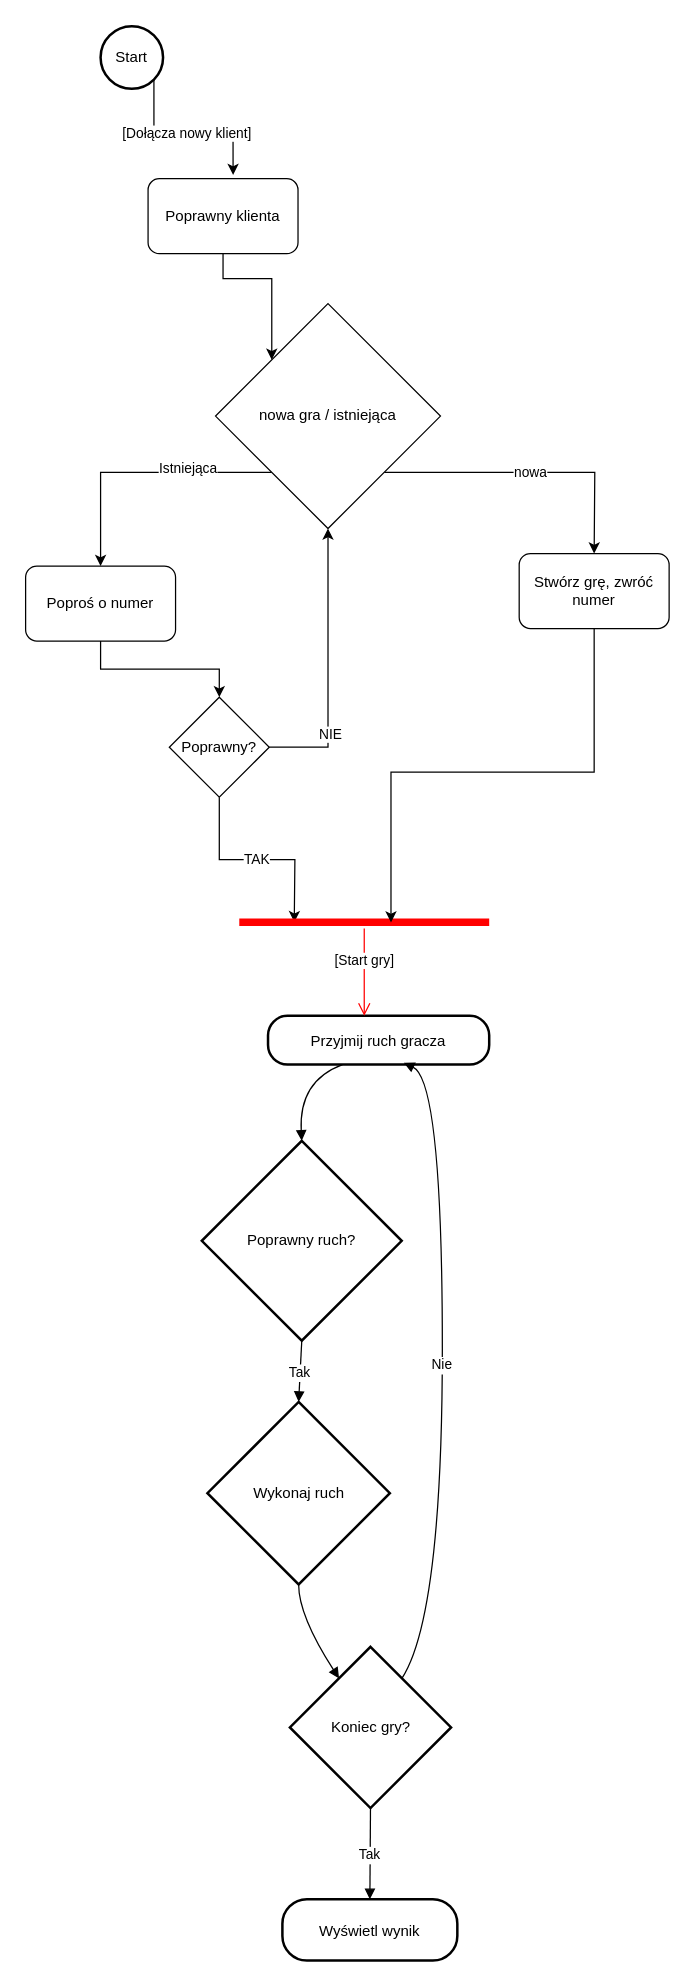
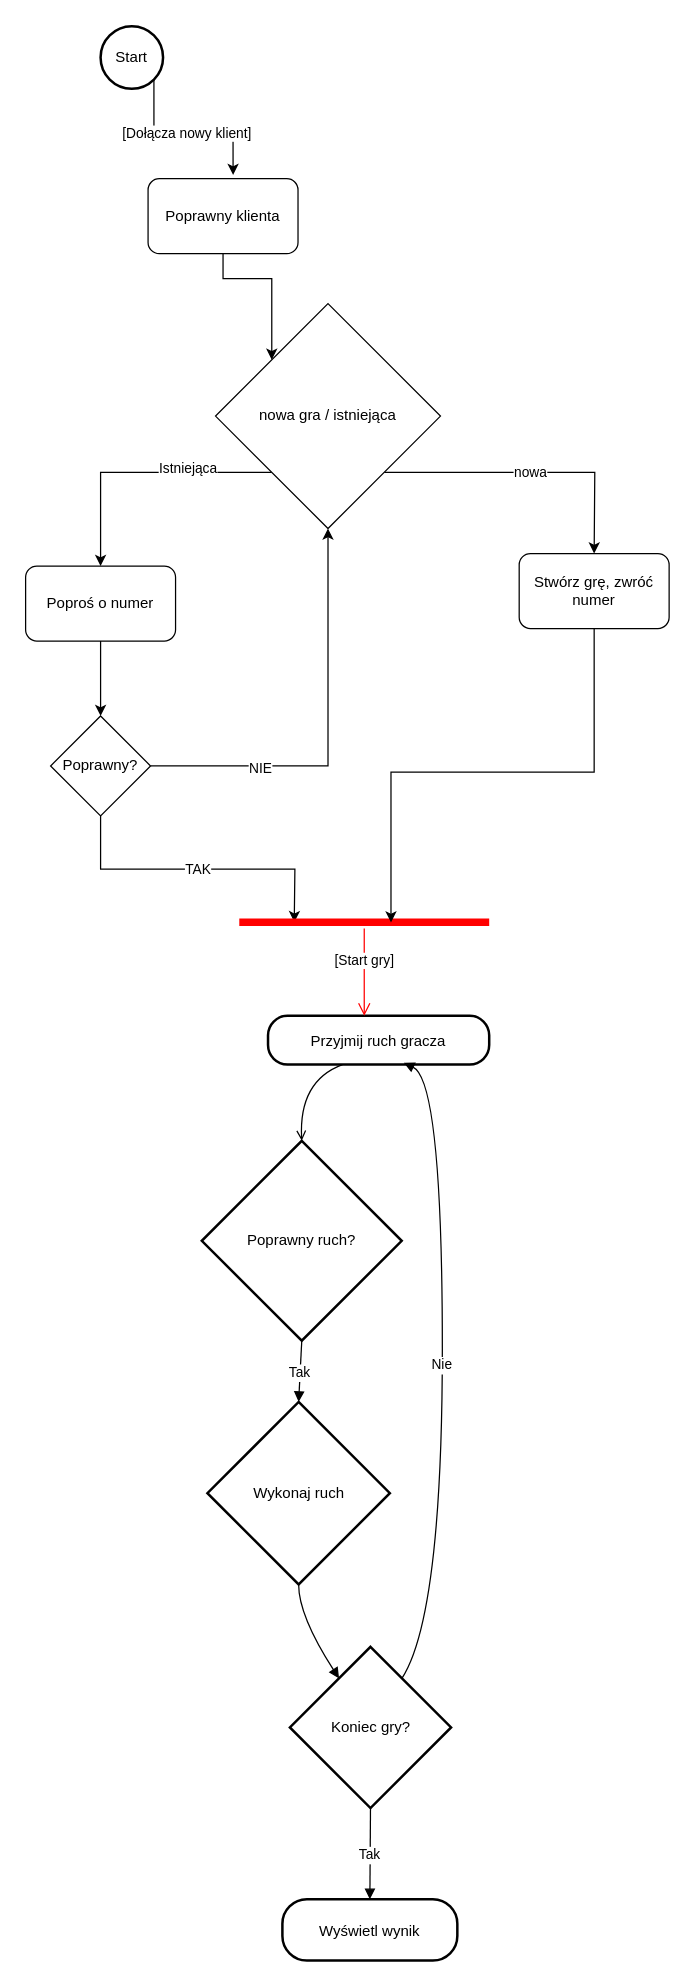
(219, 747) -> (101, 766)
(305, 1102) -> (305, 1105)
